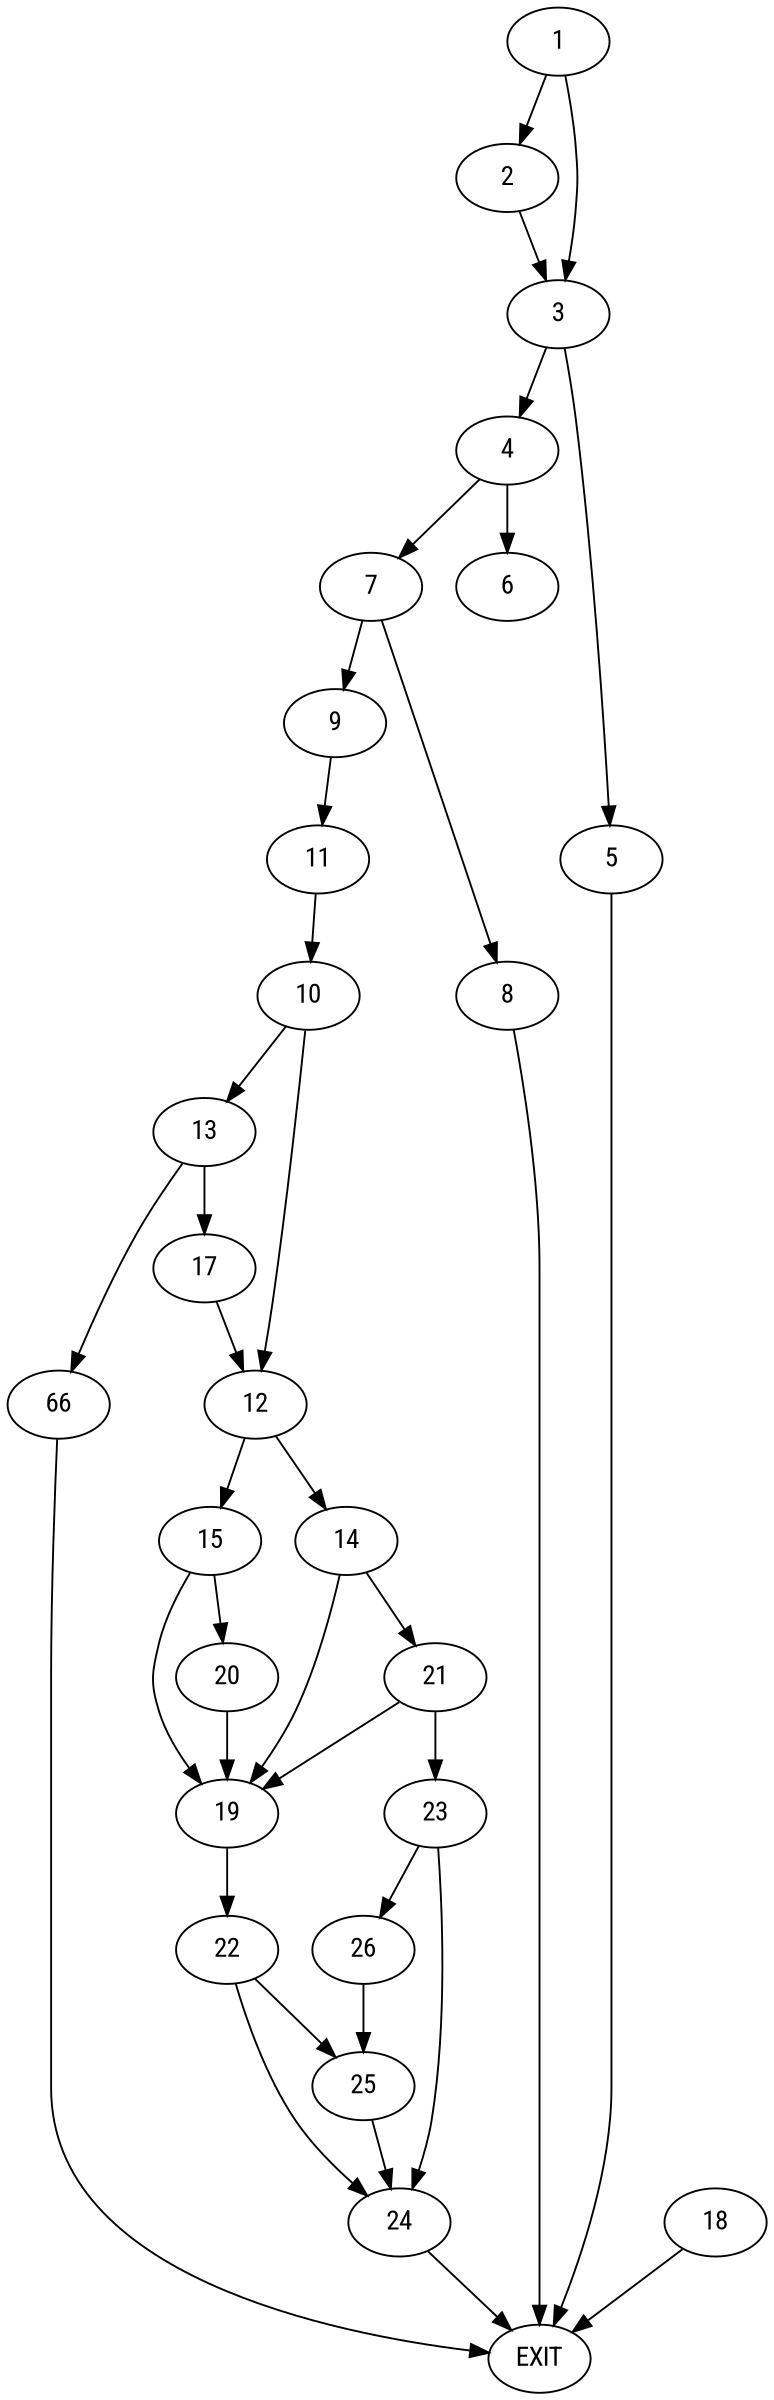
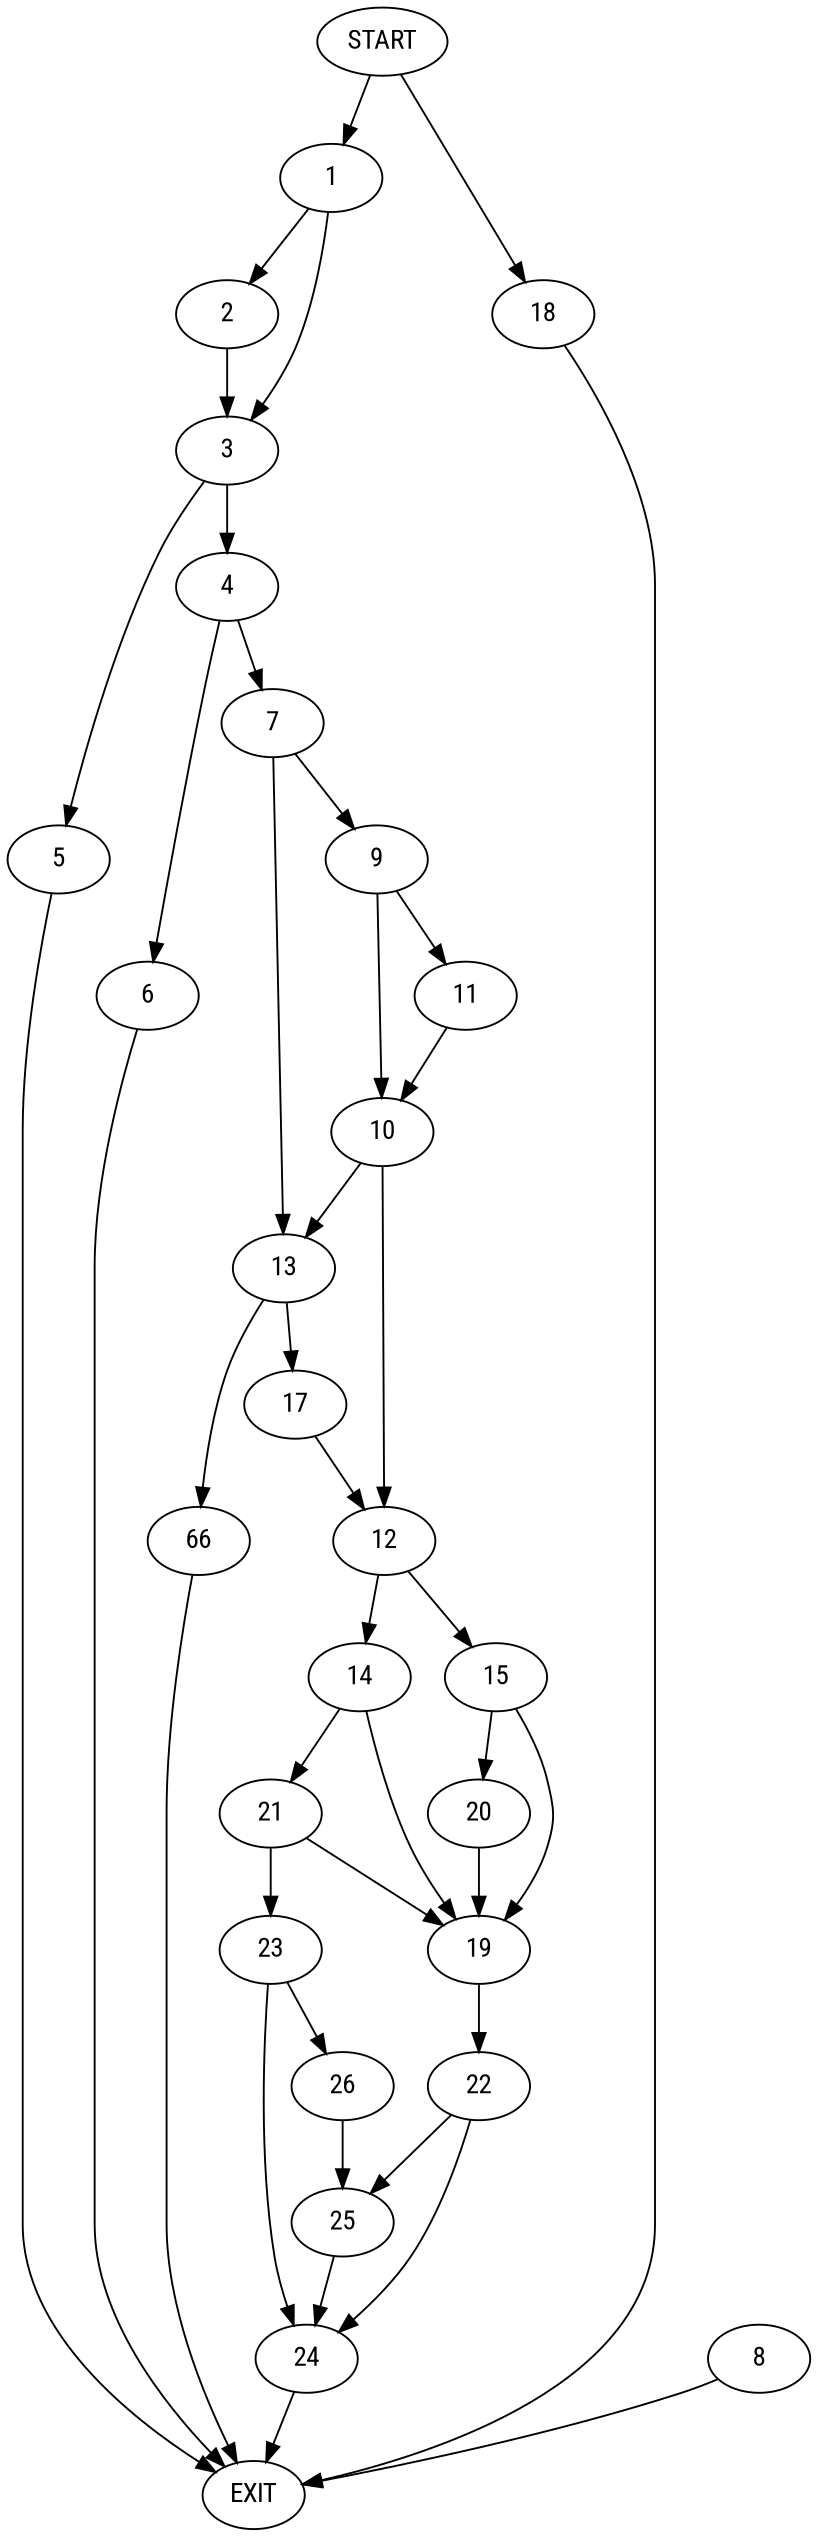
none -> (382, 42)
(436, 782) -> (278, 986)
none -> (379, 986)
none -> (95, 1756)
